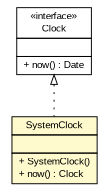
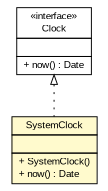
(51, 174) -> (49, 174)
